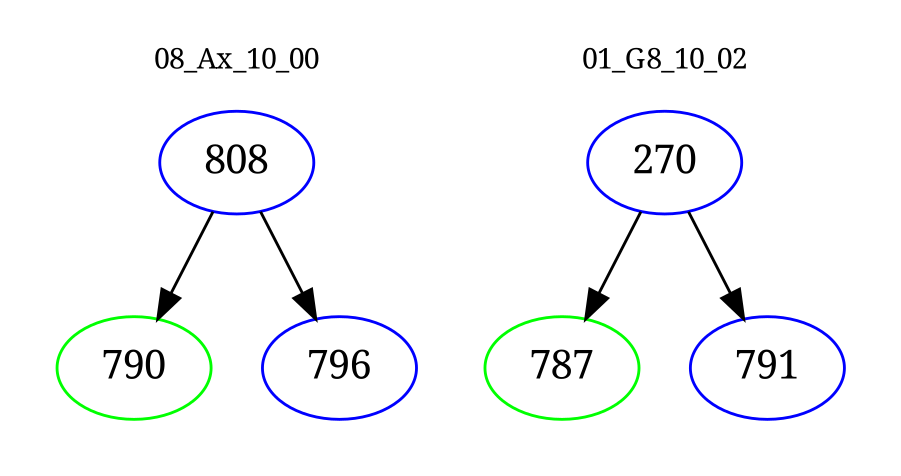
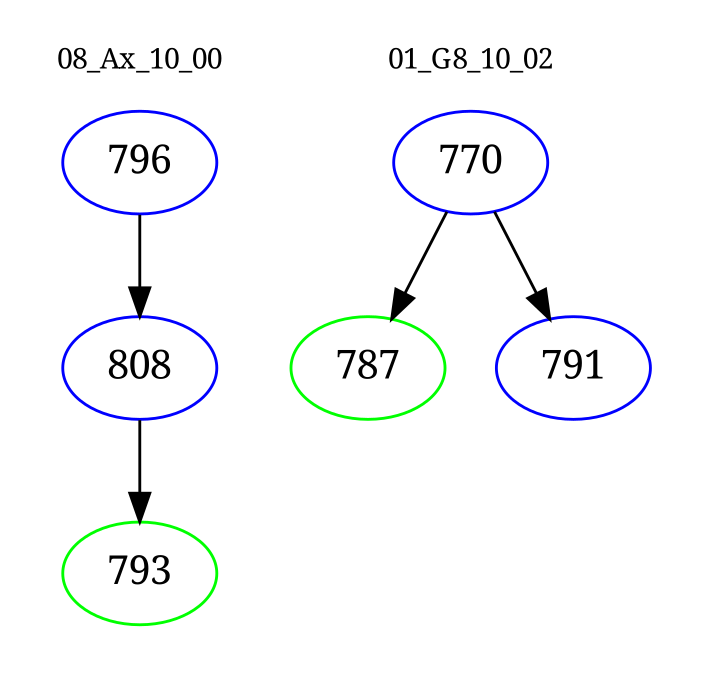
(665, 163) -> (471, 163)
(282, 253) -> (140, 251)
(134, 368) -> (140, 573)
